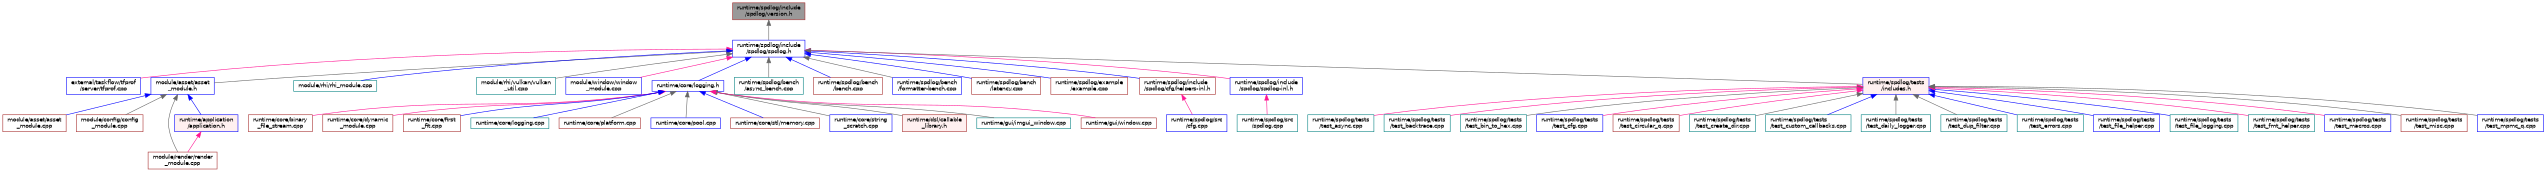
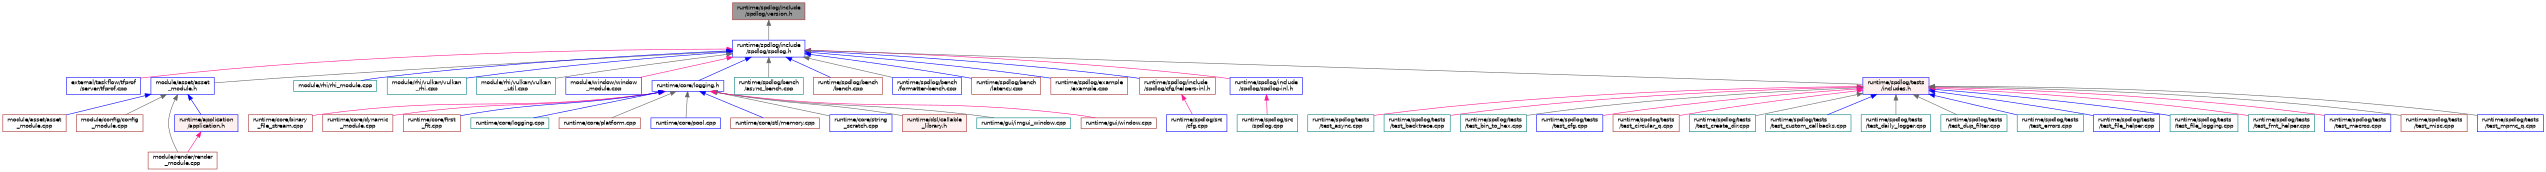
none -> (427, 86)
